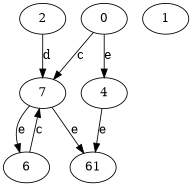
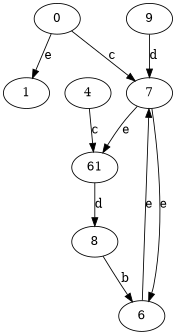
(43, 19) -> (149, 19)
(104, 52) -> (43, 52)
(39, 130) -> (149, 205)
(103, 130) -> (95, 130)
none -> (95, 242)
